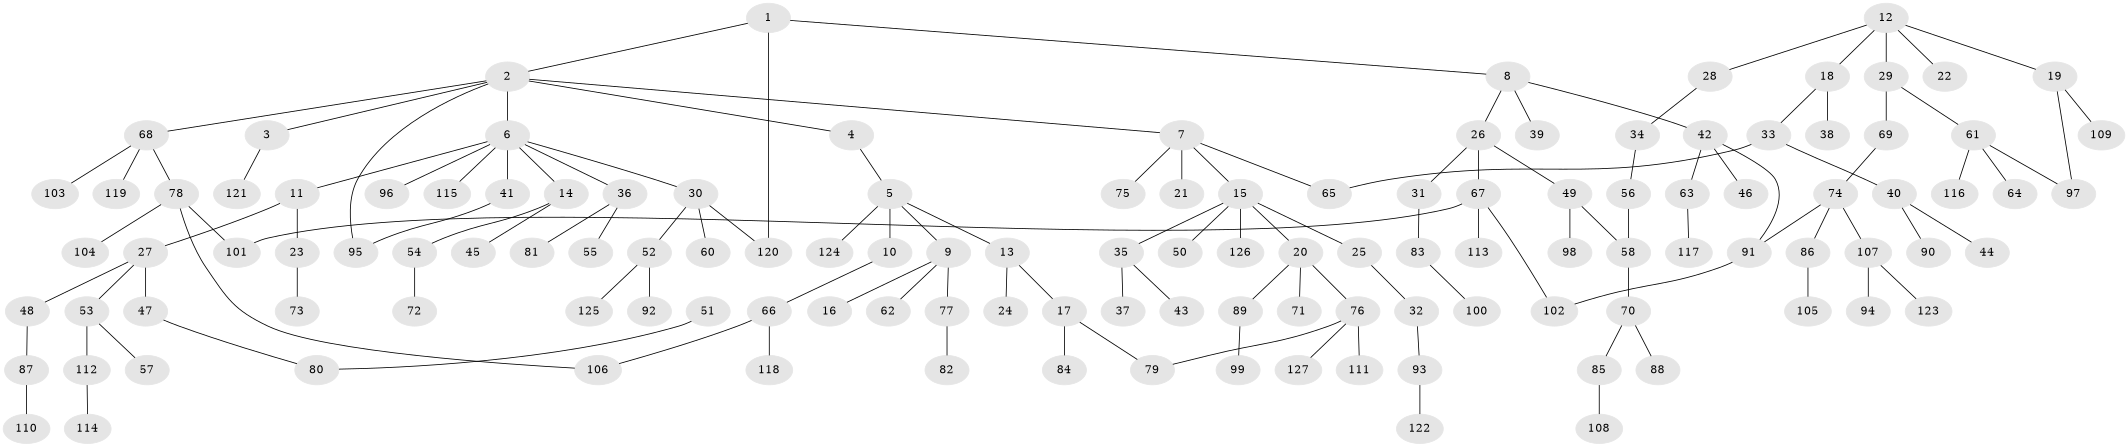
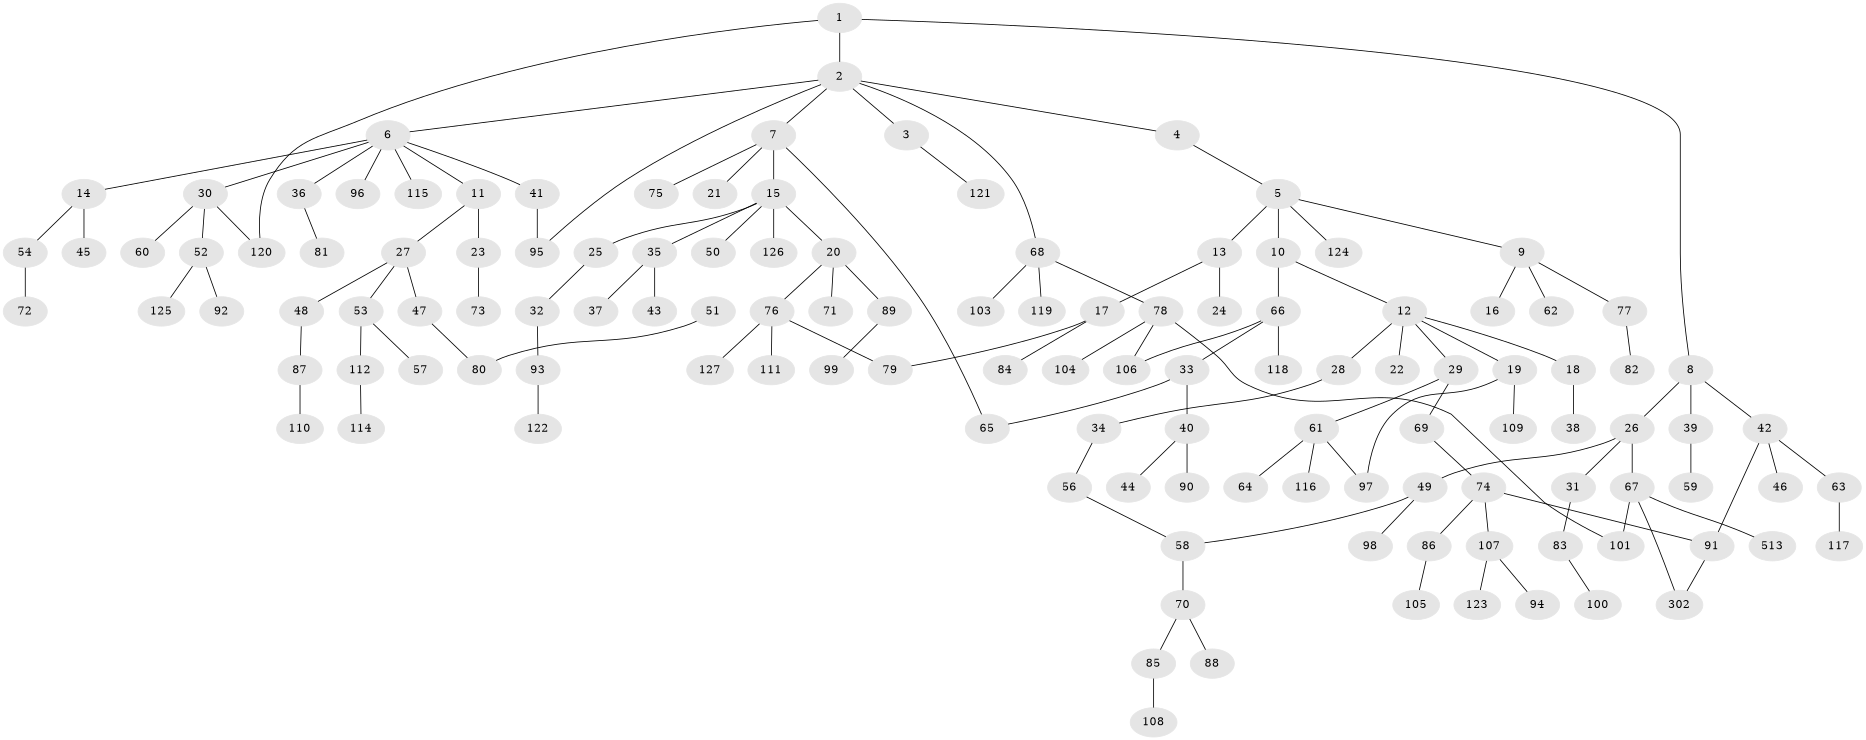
(1798, 106) -> (1233, 341)
(591, 253) -> none
(1479, 253) -> (1772, 546)
none -> (1341, 283)
(1554, 311) -> (1679, 605)
none -> (1691, 488)
